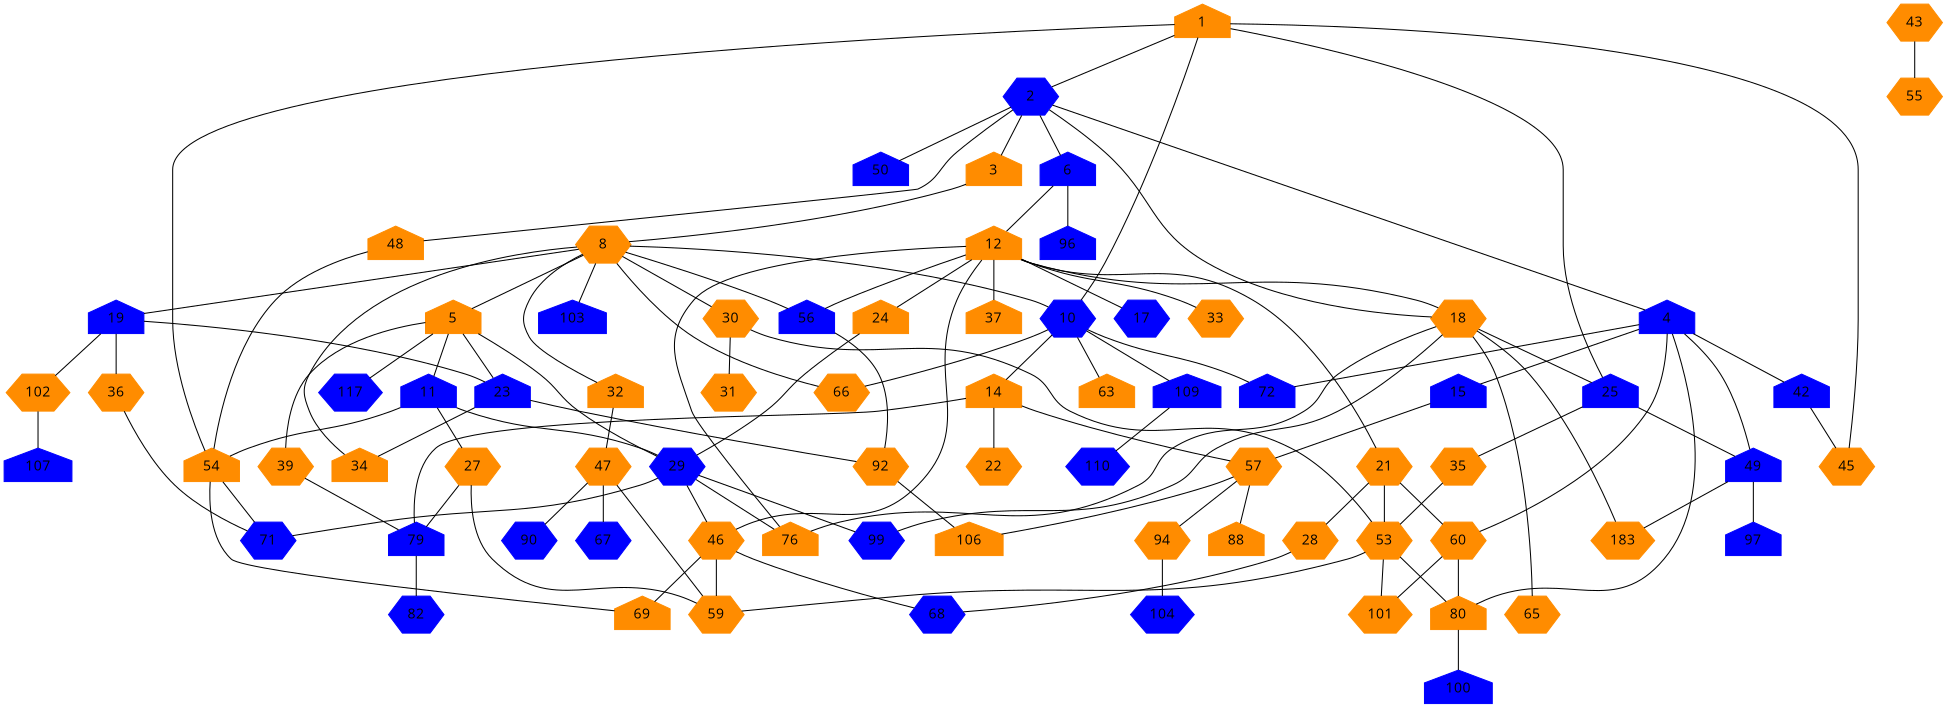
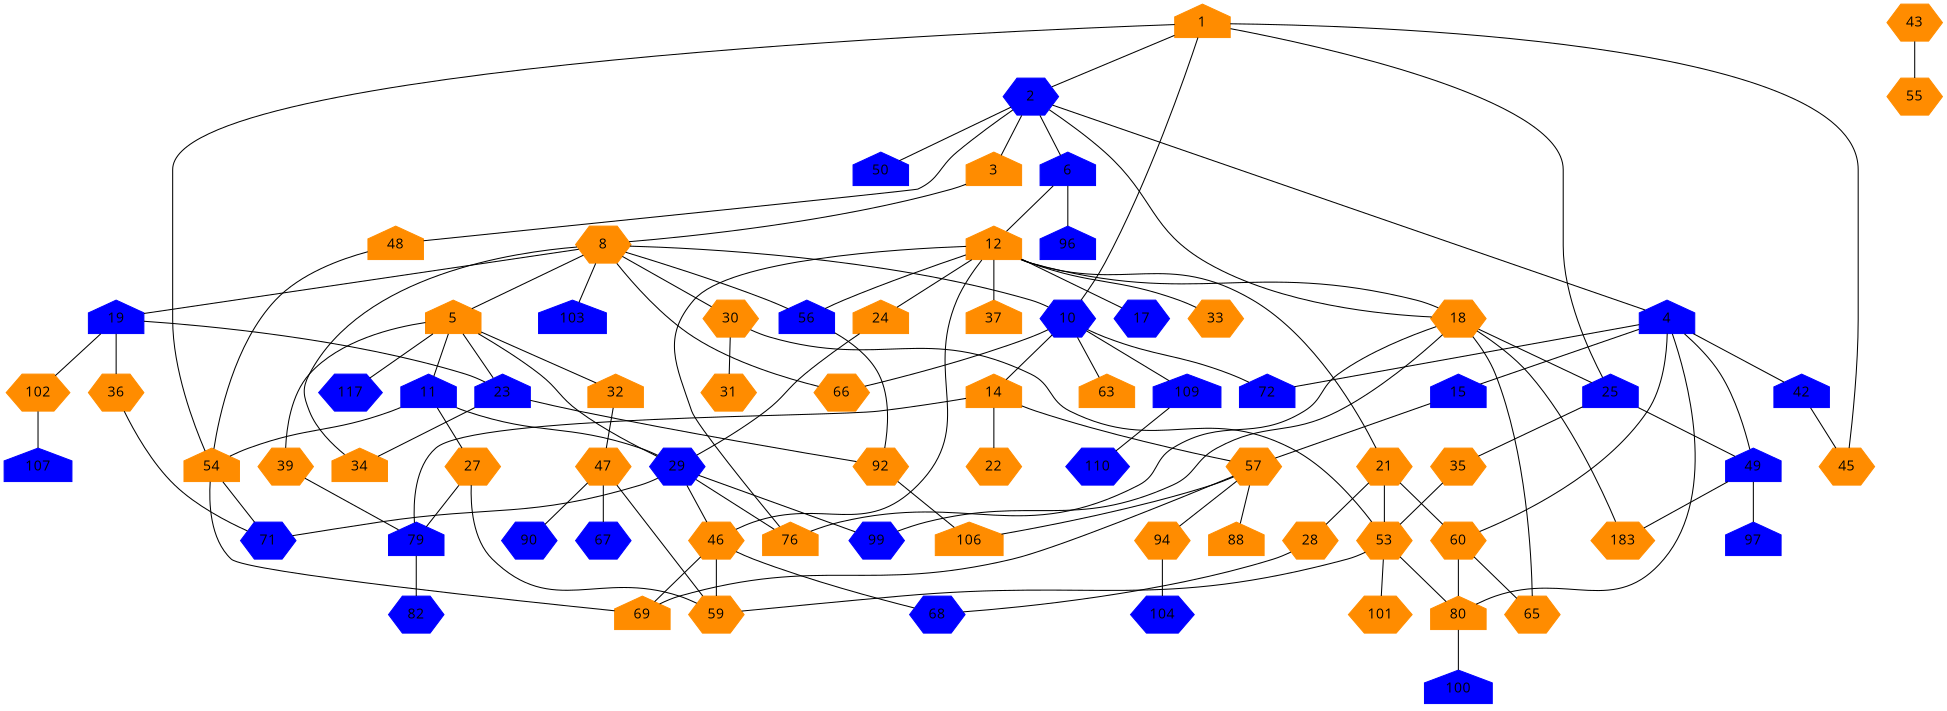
(524, 324) -> (539, 357)
none -> (953, 570)
(1415, 581) -> (1495, 578)
